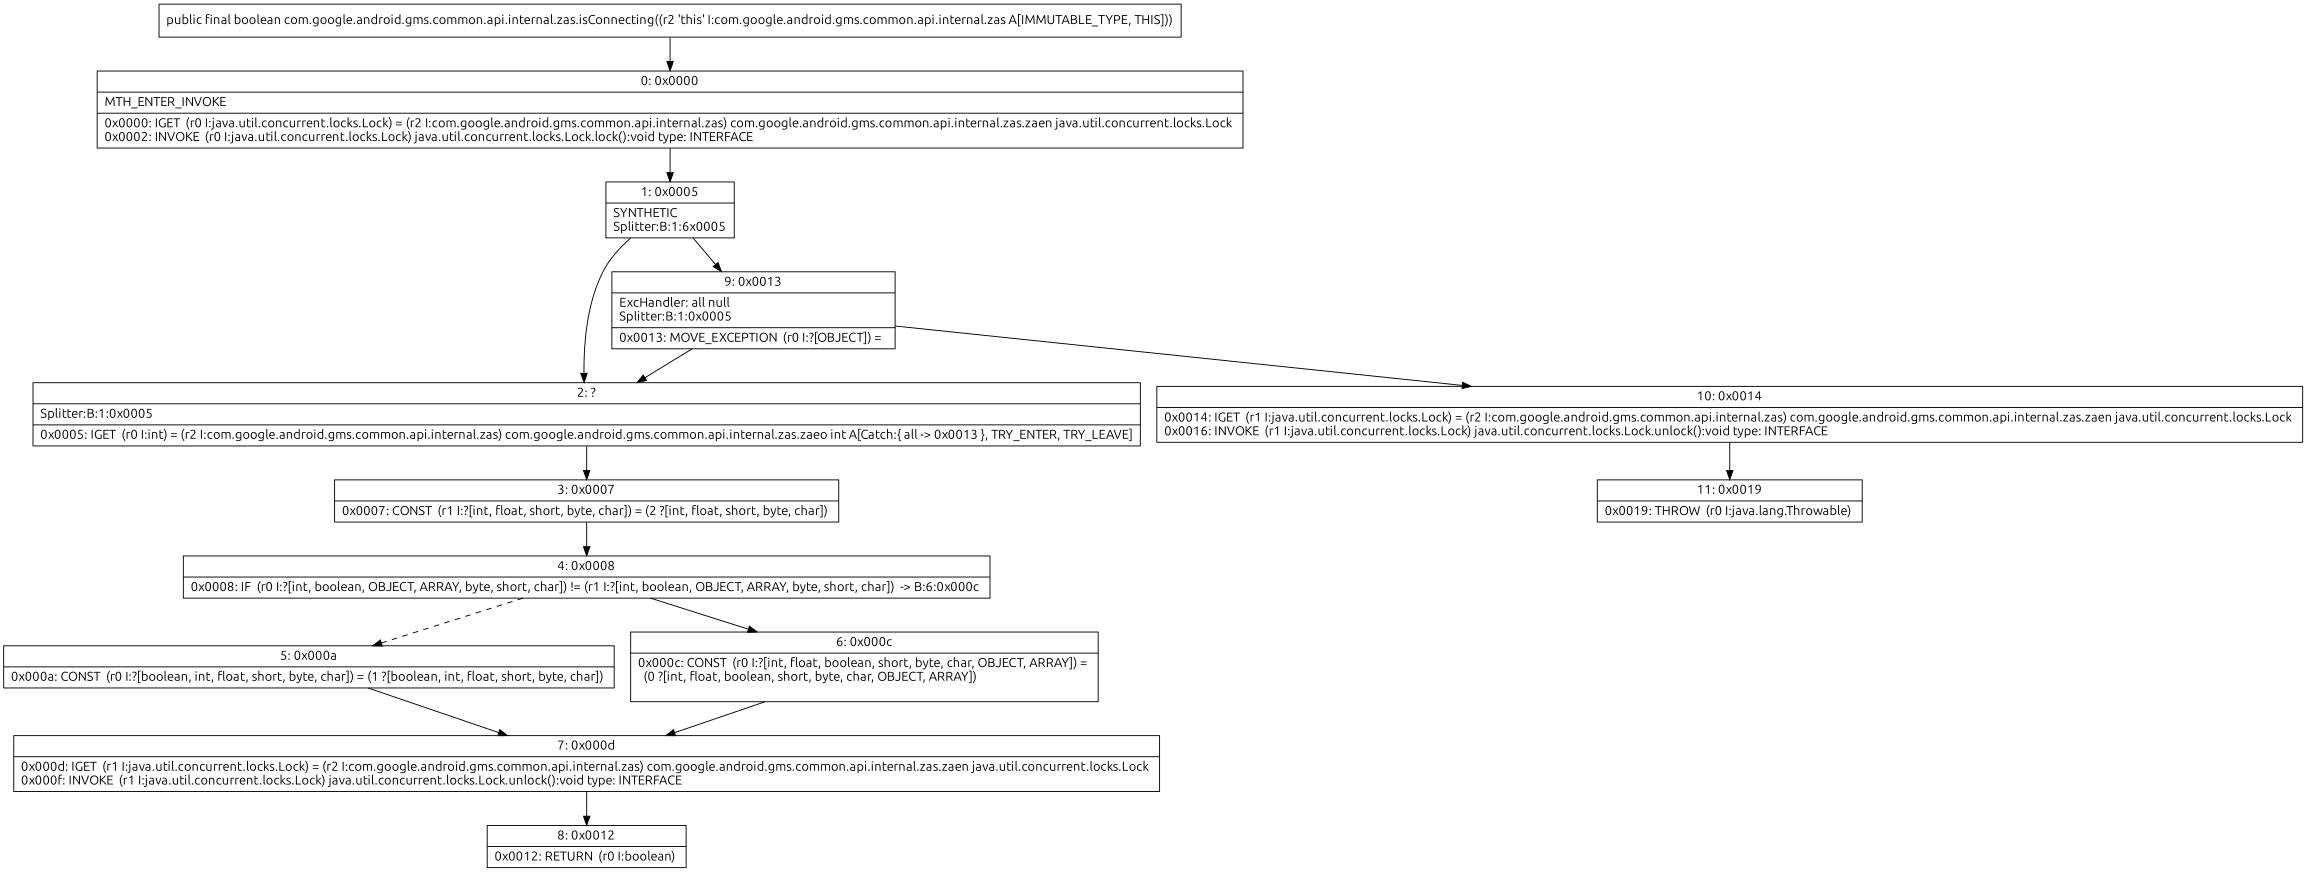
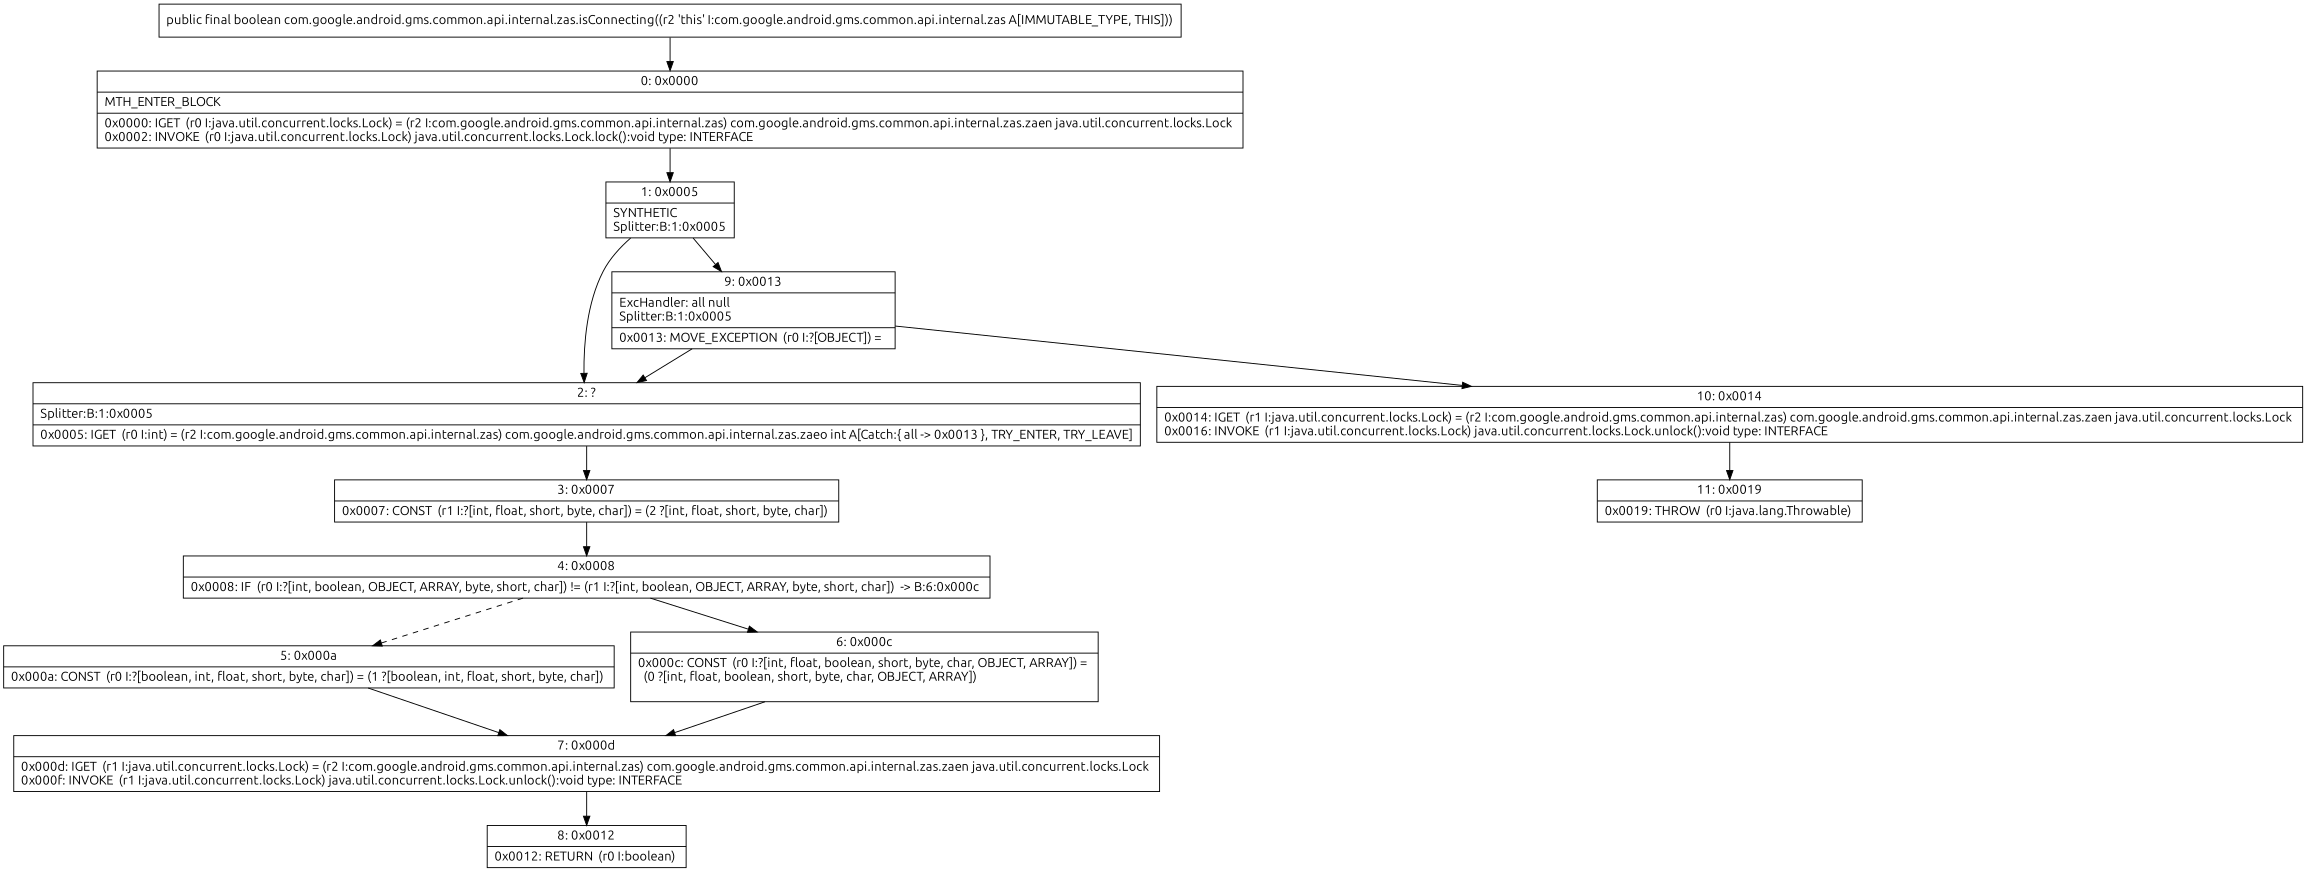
(165, 102) -> (163, 102)
(670, 227) -> (670, 227)
